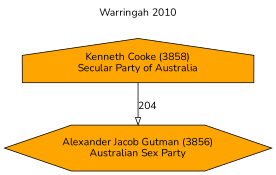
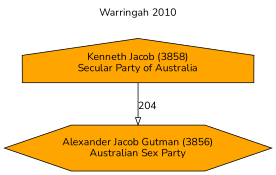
(138, 63) -> (138, 63)
